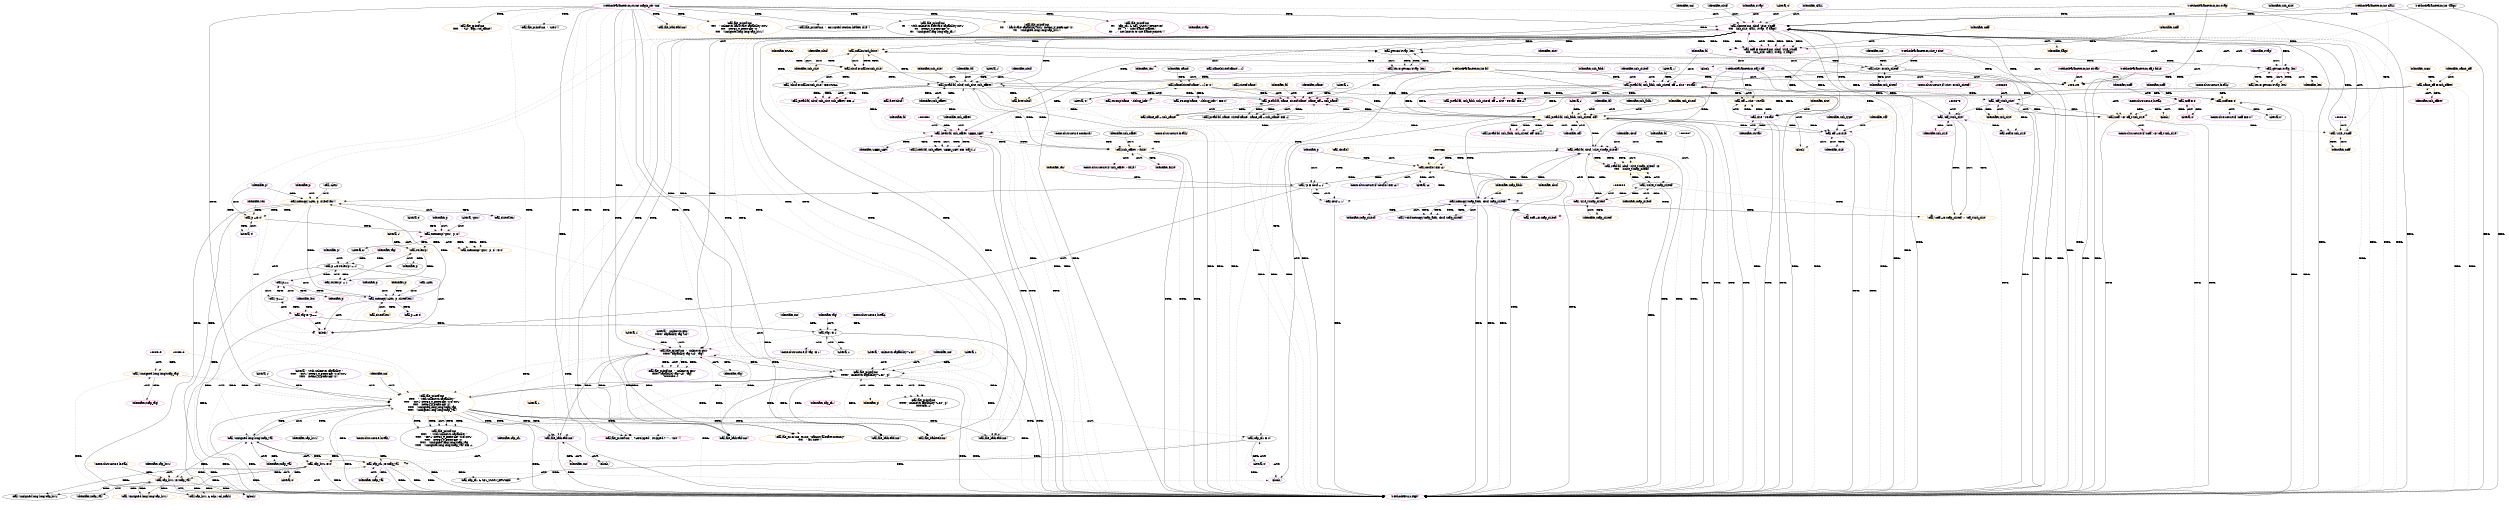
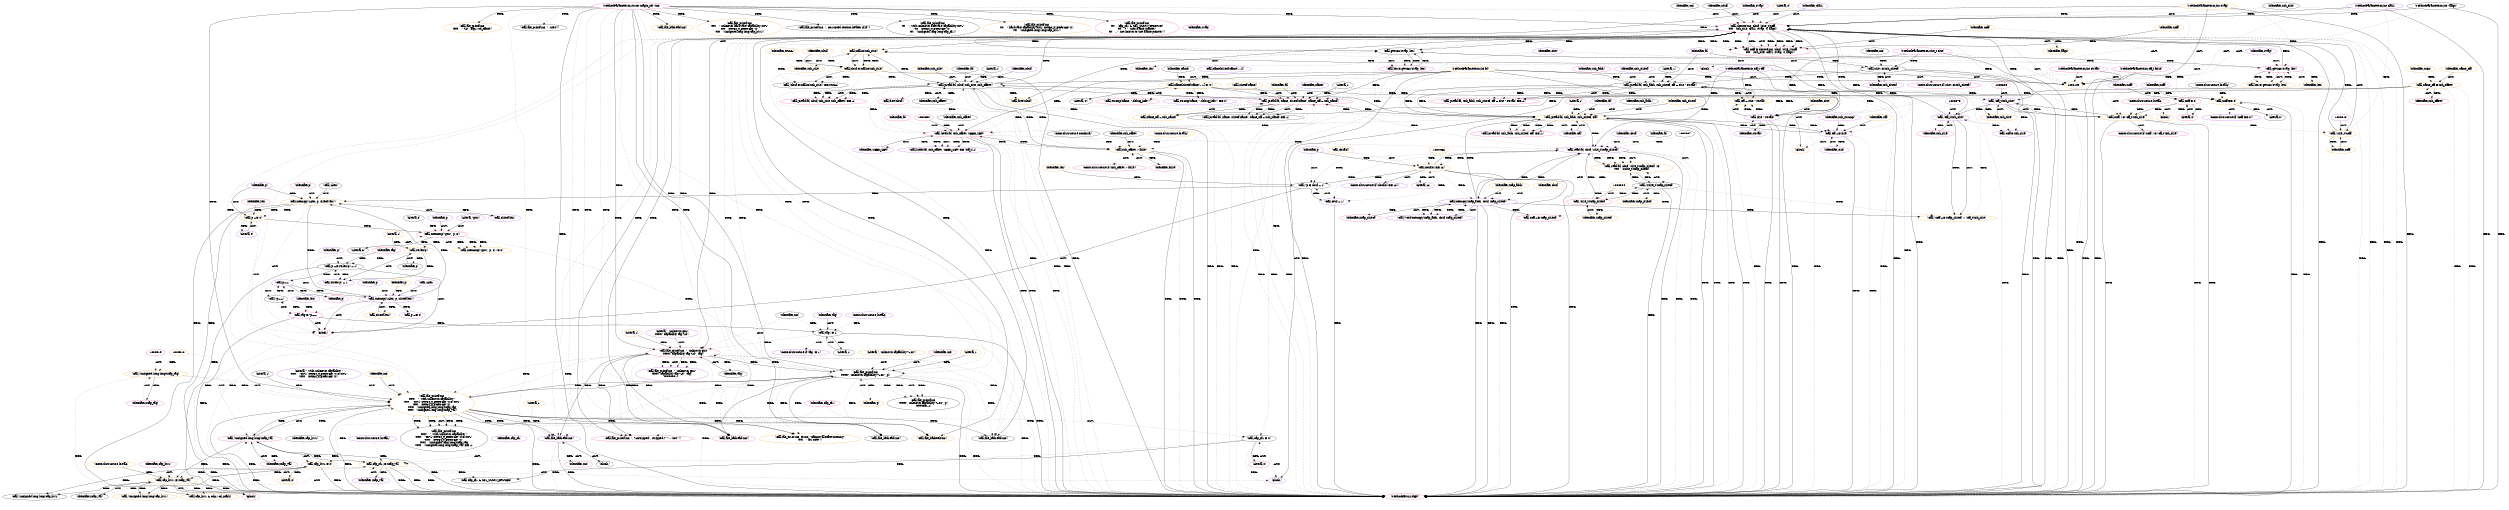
(863, 51) -> (863, 51)
(1660, 85) -> (1660, 85)
(1764, 108) -> (1827, 93)
(1840, 118) -> (1840, 118)
(907, 142) -> (907, 142)
(1424, 178) -> (1424, 178)
(1530, 179) -> (1453, 184)
